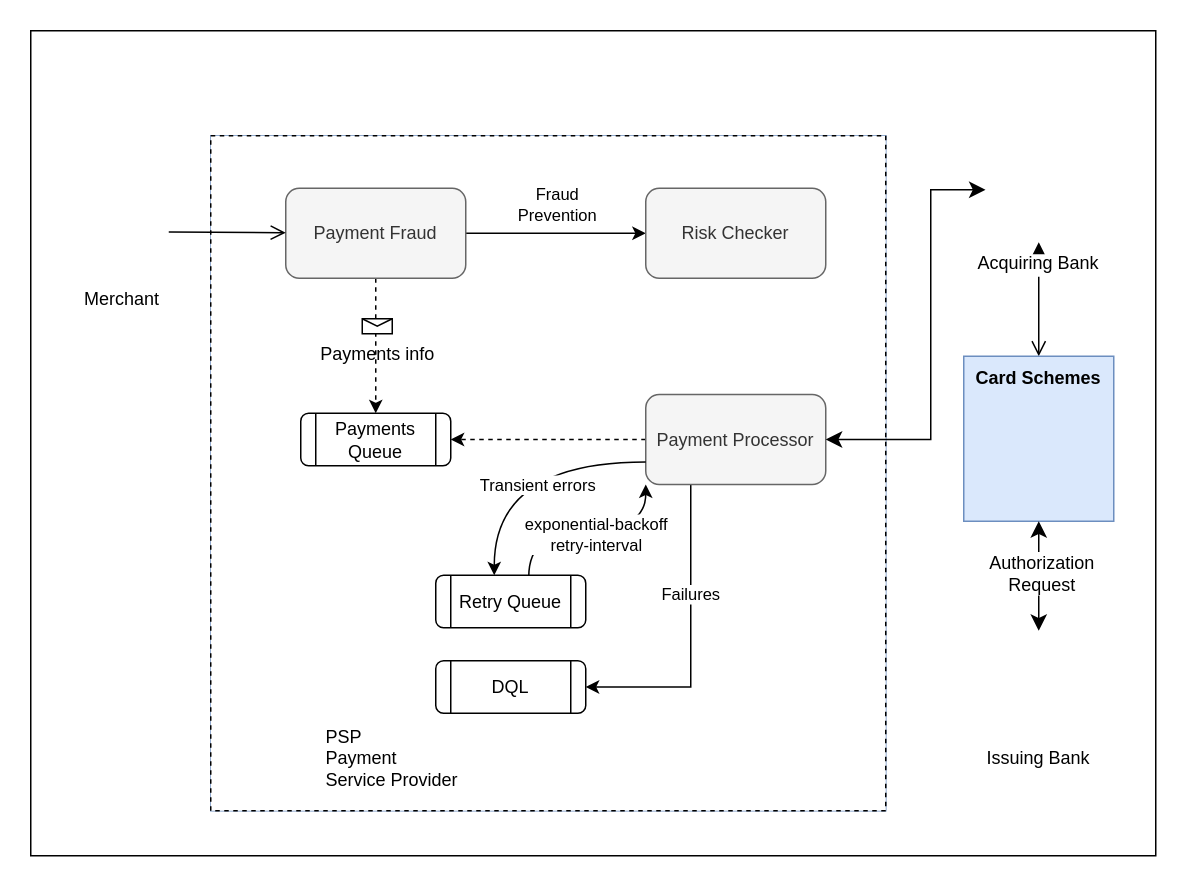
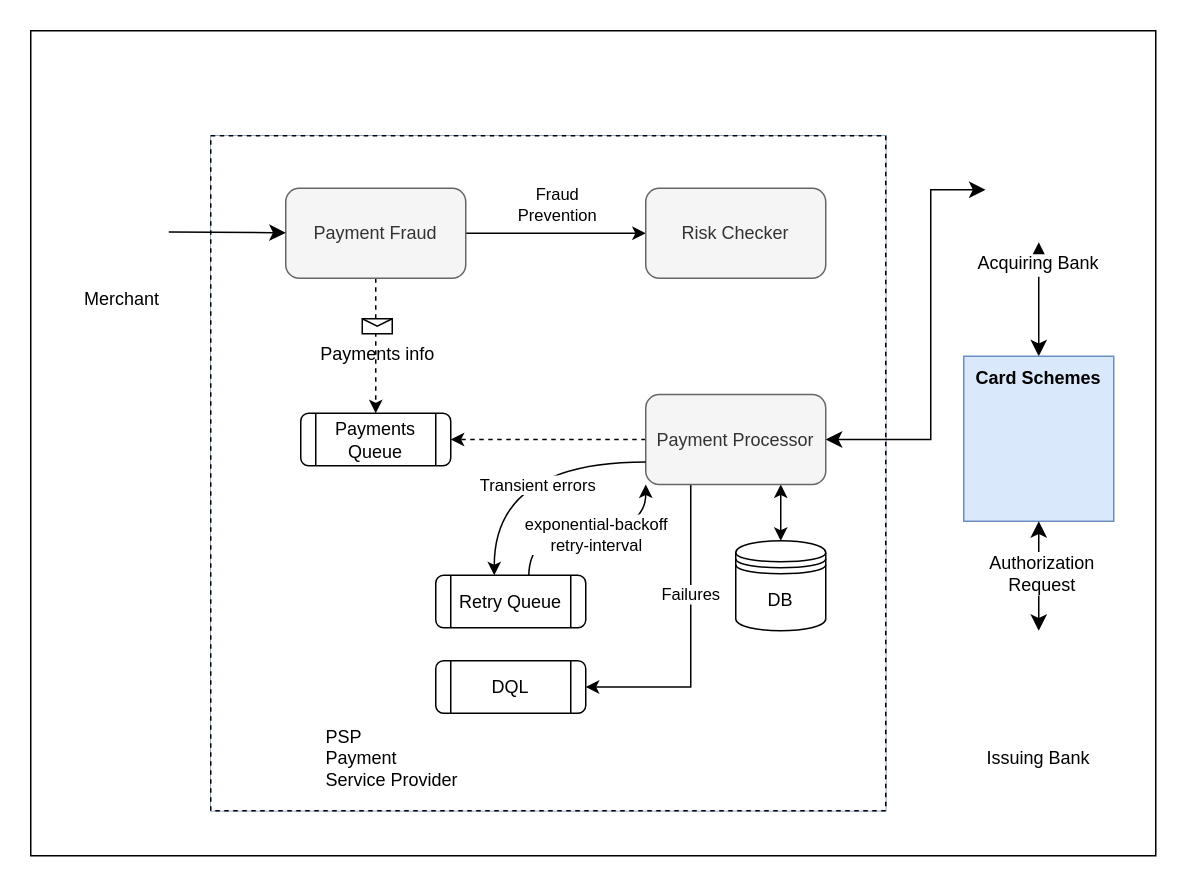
(275, 233) -> (272, 233)
(1039, 346) -> (1039, 342)
none -> (781, 512)
none -> (781, 586)
